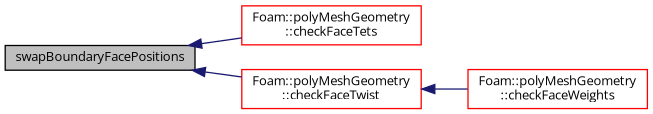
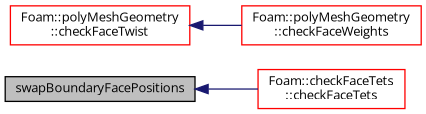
(331, 25) -> (331, 89)
(224, 75) -> none
